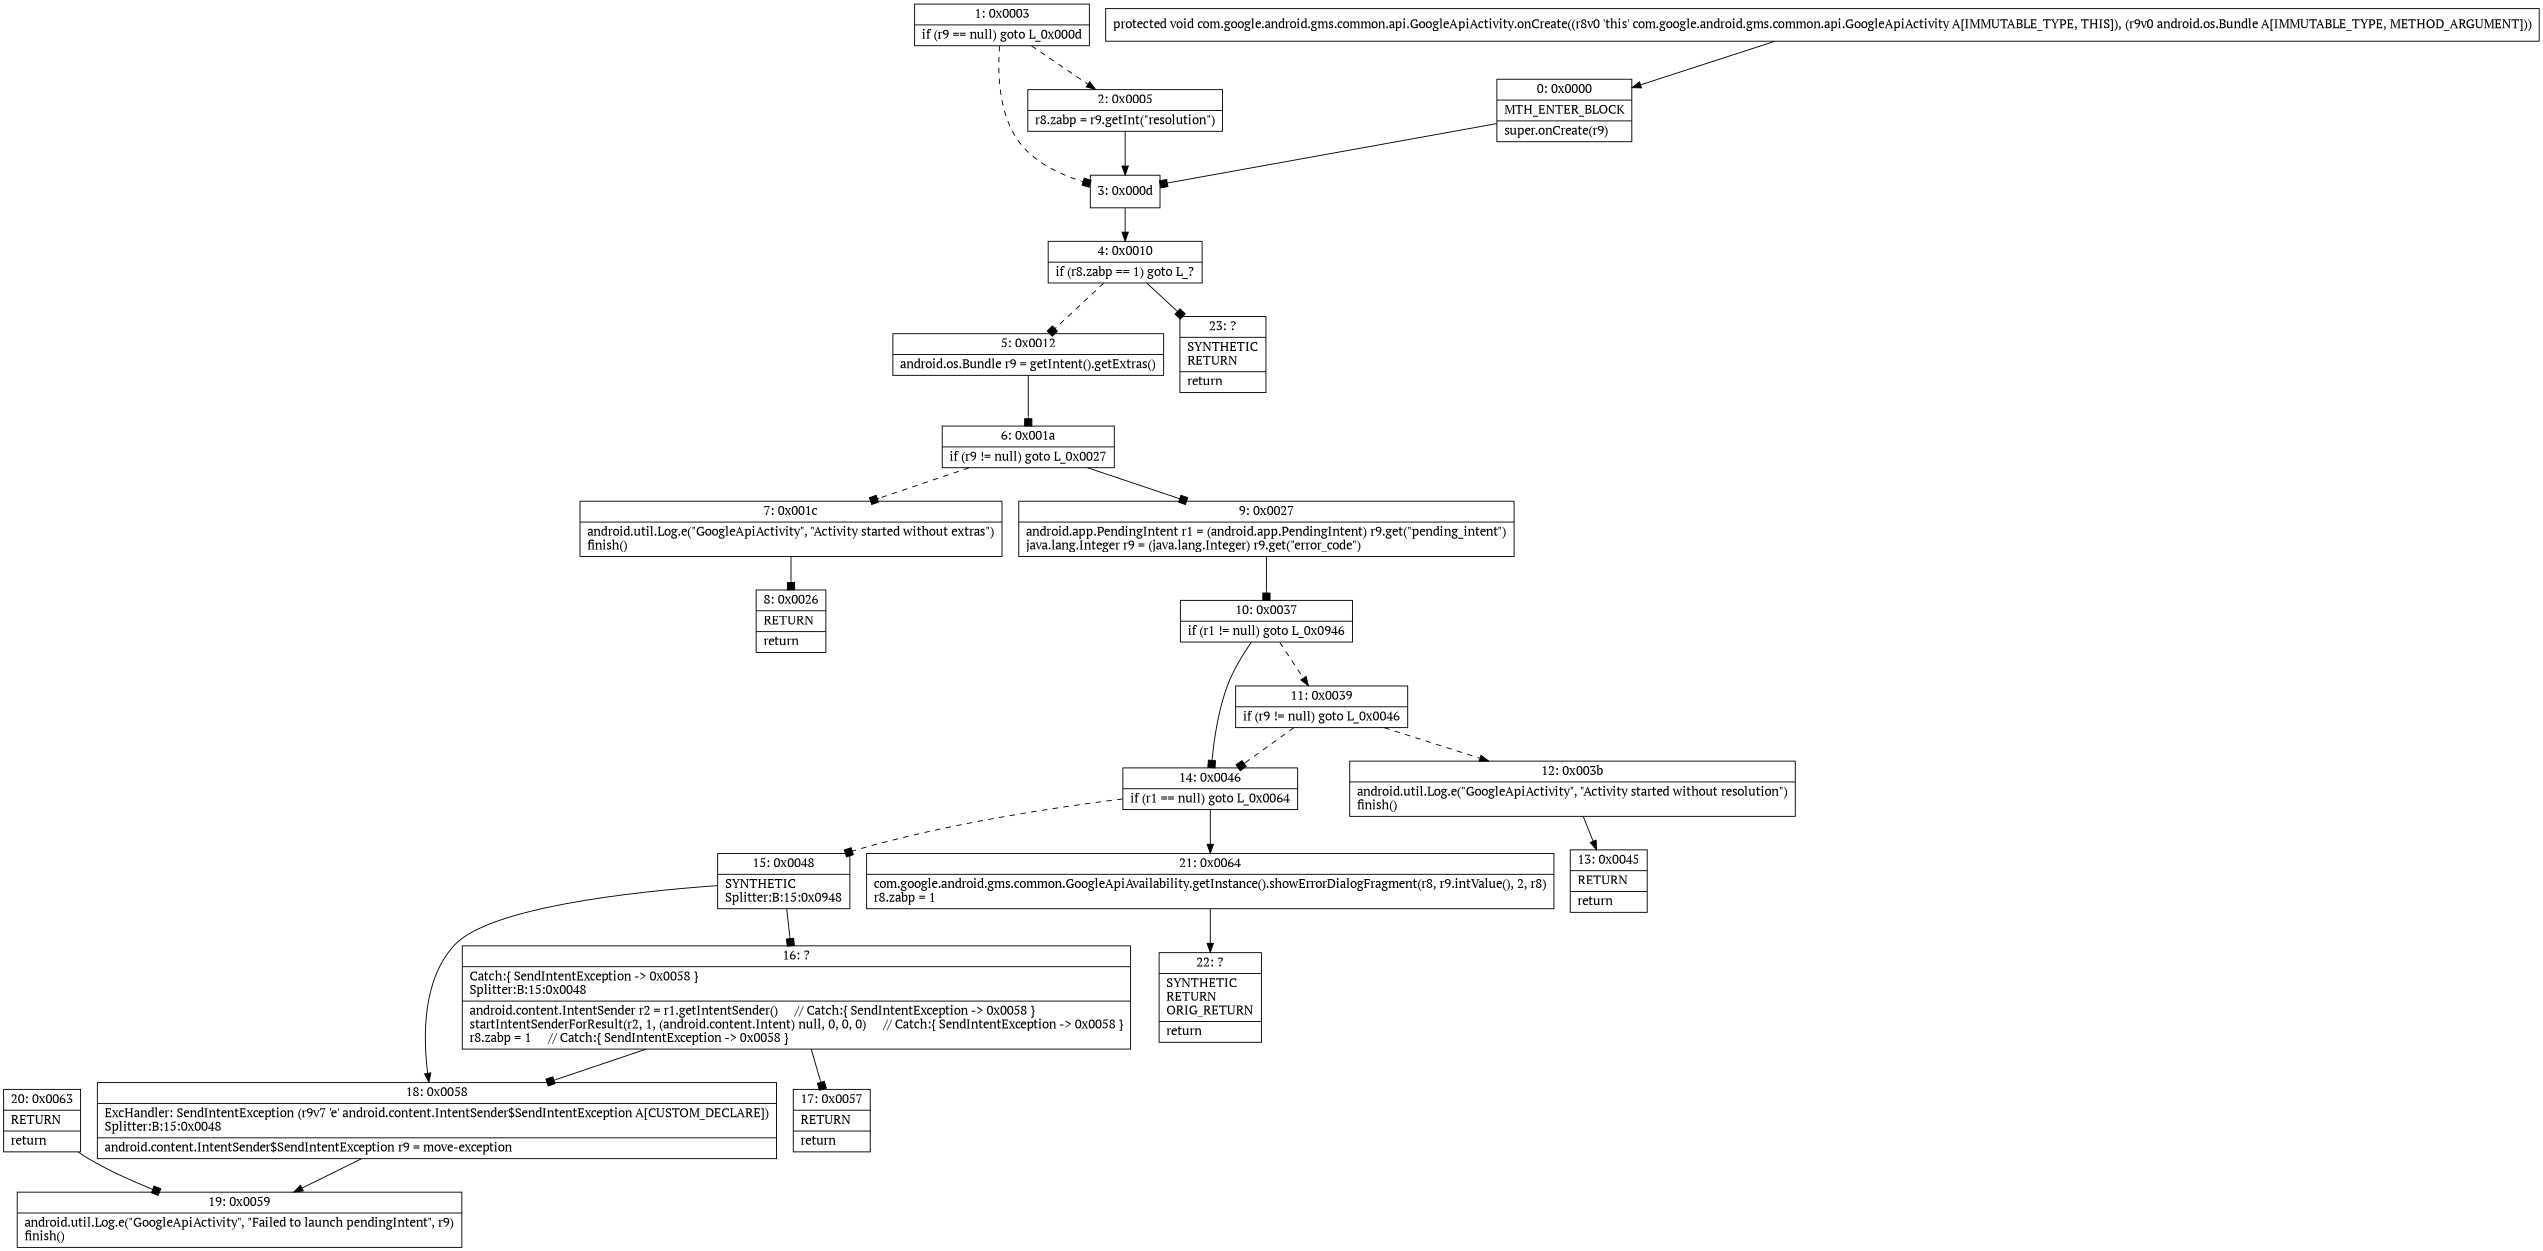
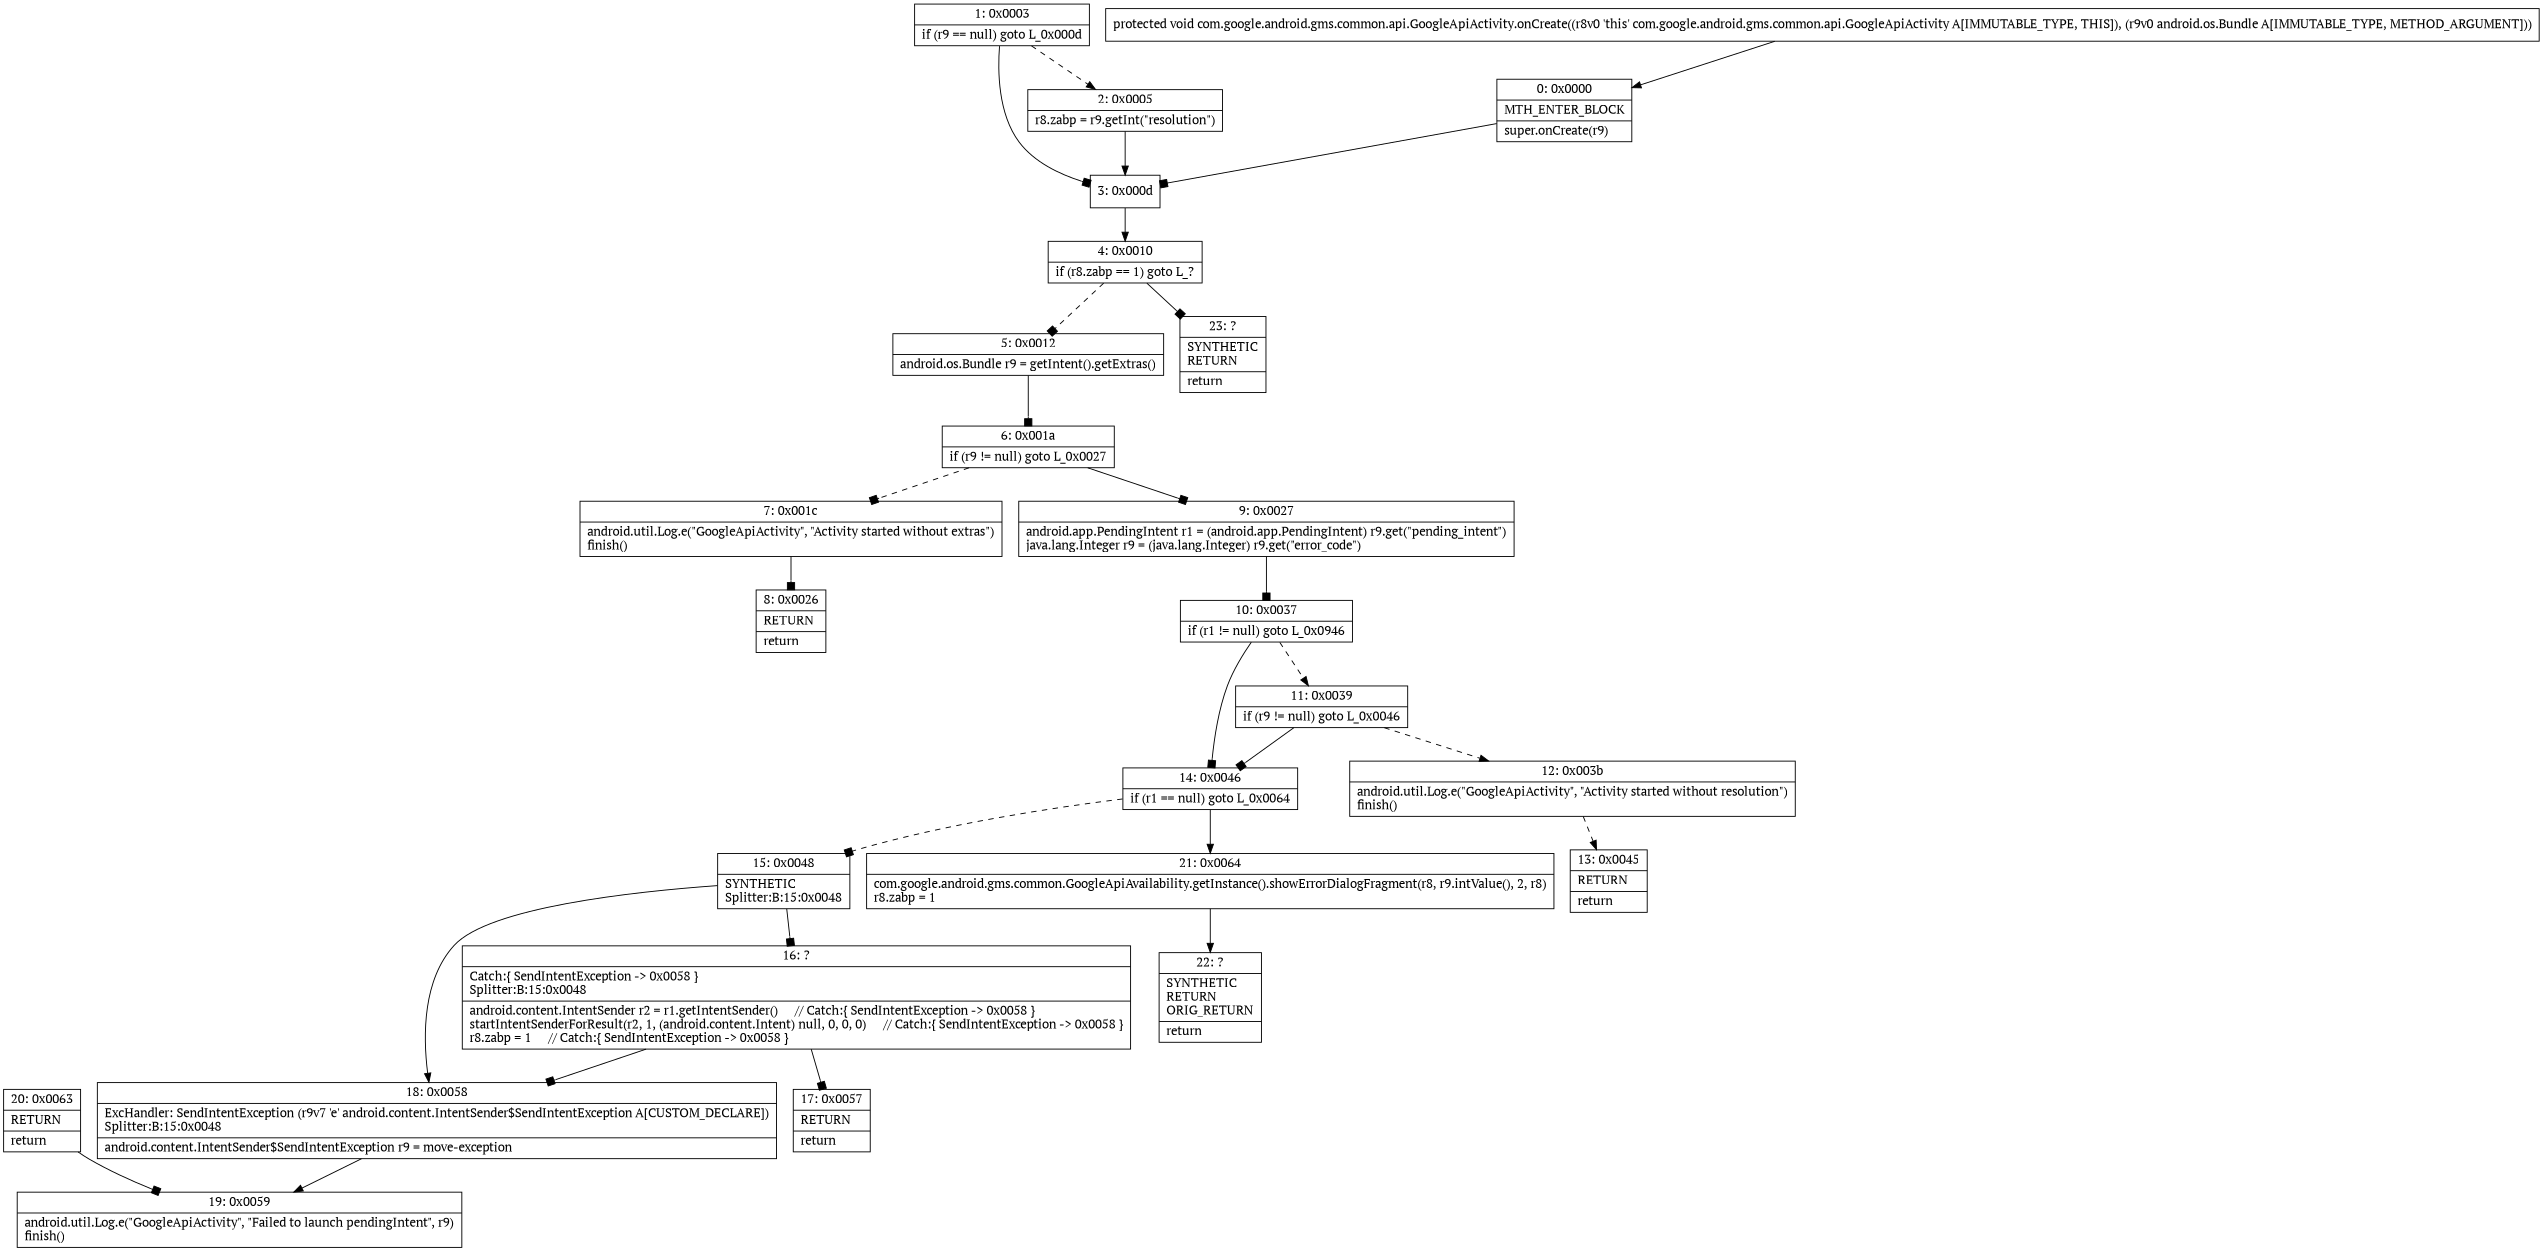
(1012, 131) -> (1012, 131)
(1270, 745) -> (1270, 745)
(1588, 829) -> (1588, 829)
(784, 898) -> (784, 898)
